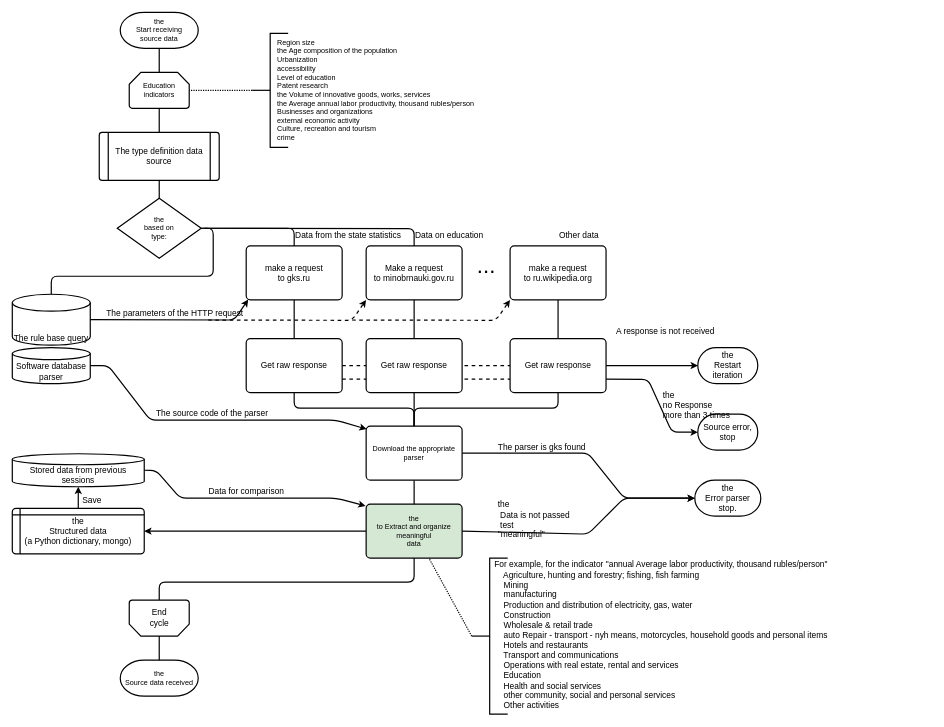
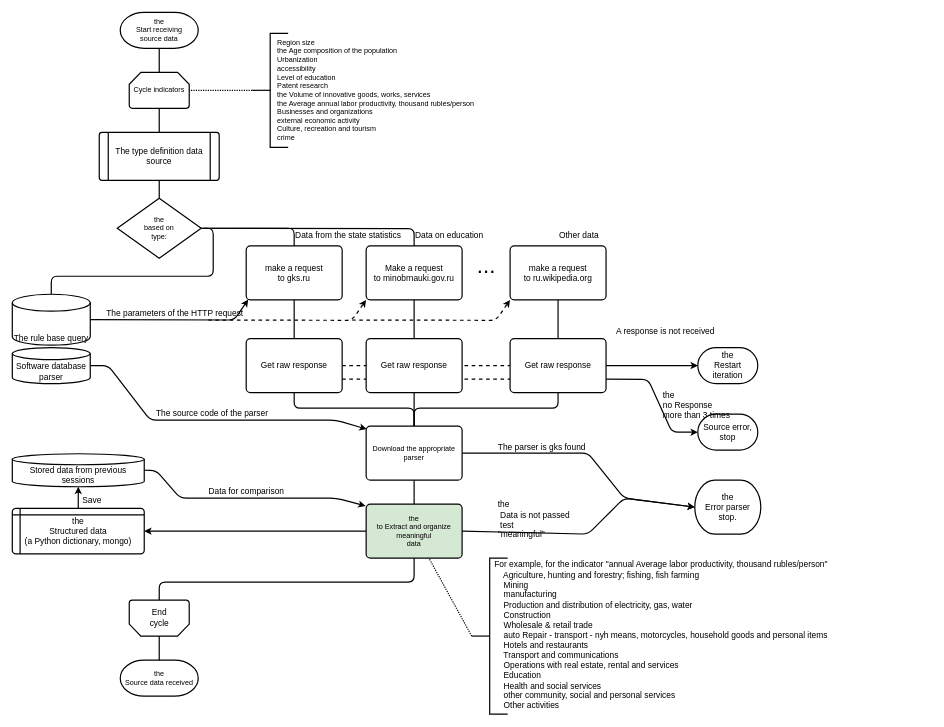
(159, 90) -> (159, 90)
(728, 498) -> (728, 507)
